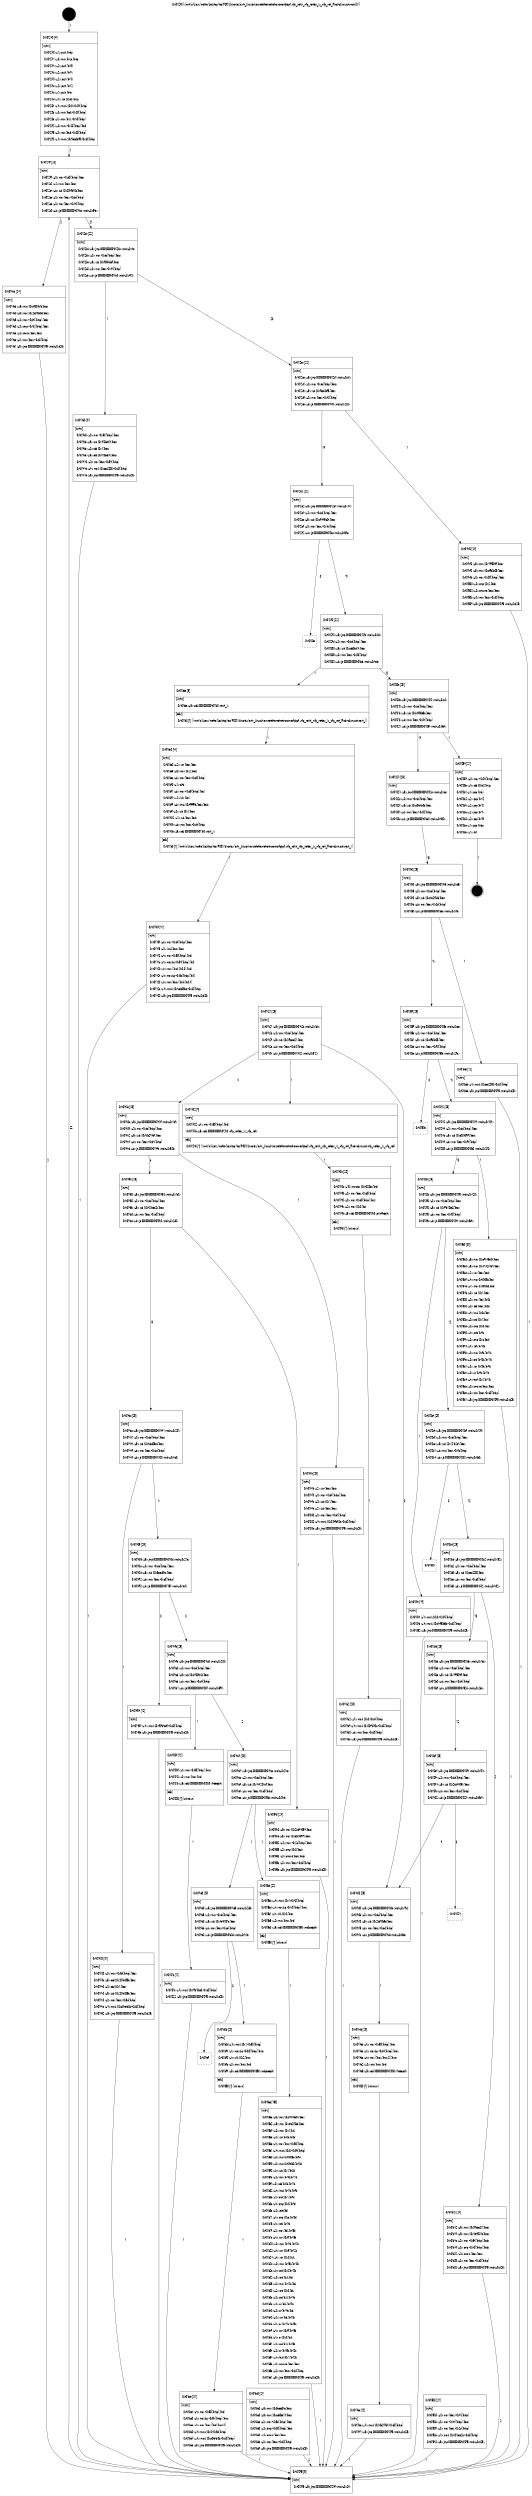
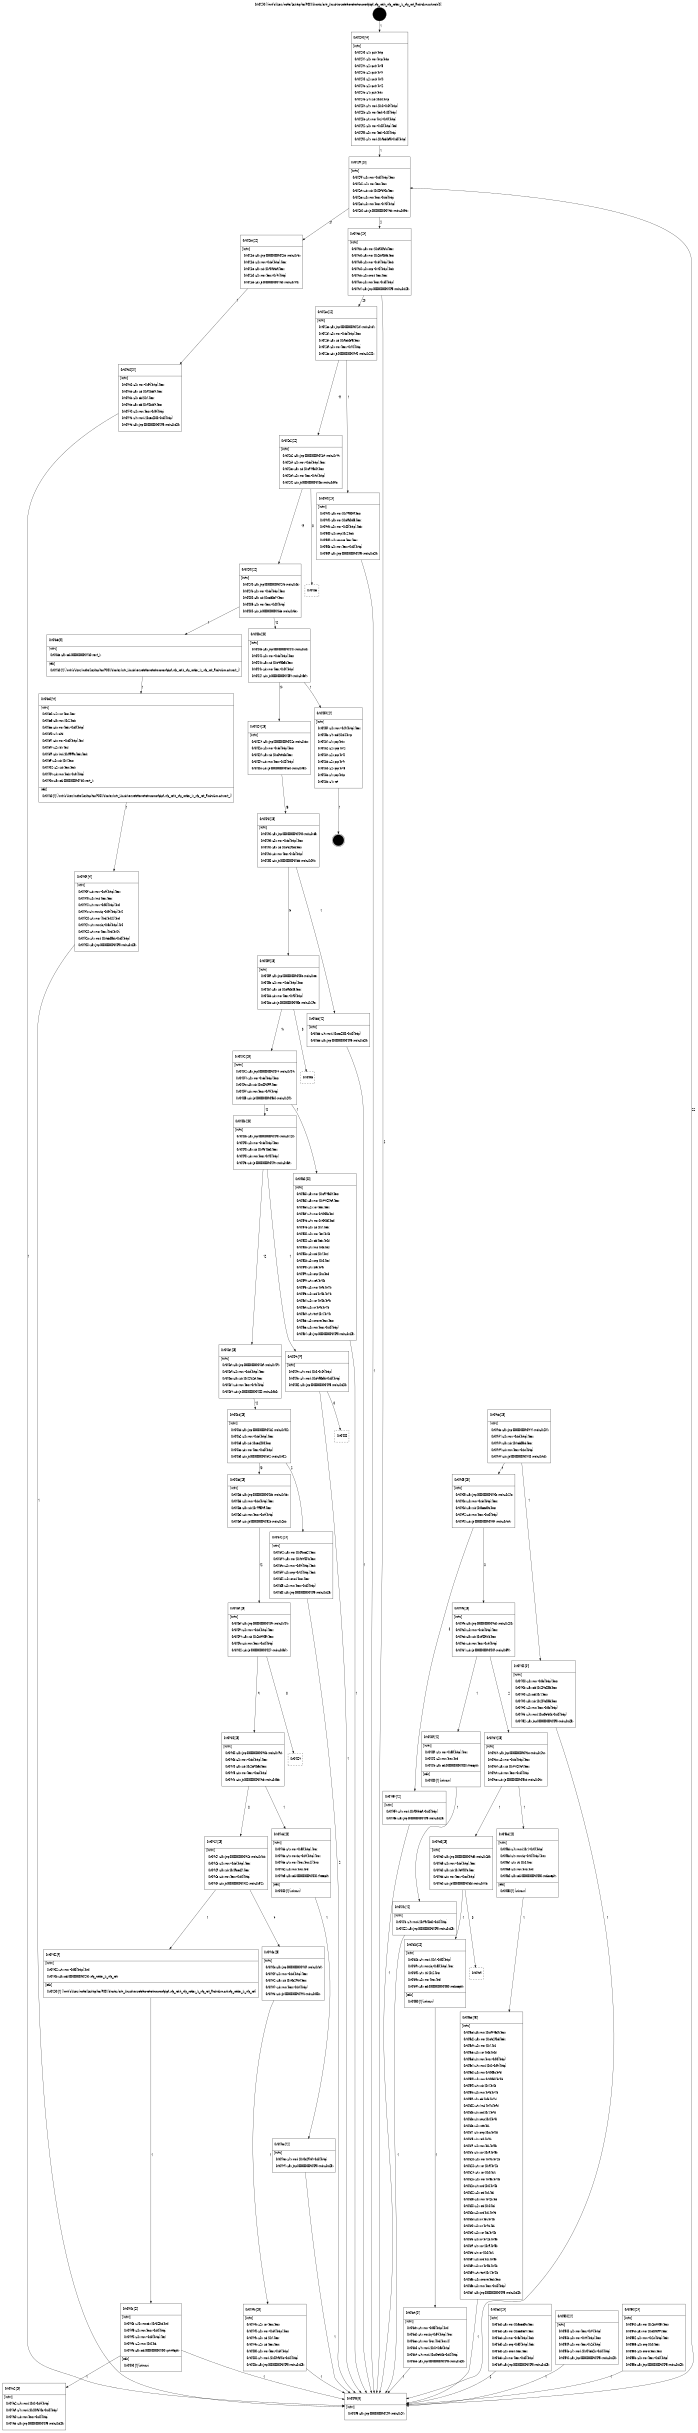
(213, 319) -> (362, 300)
(151, 1201) -> none
(403, 1445) -> (245, 1810)
(440, 1511) -> (334, 1409)
(342, 2104) -> (261, 2378)
